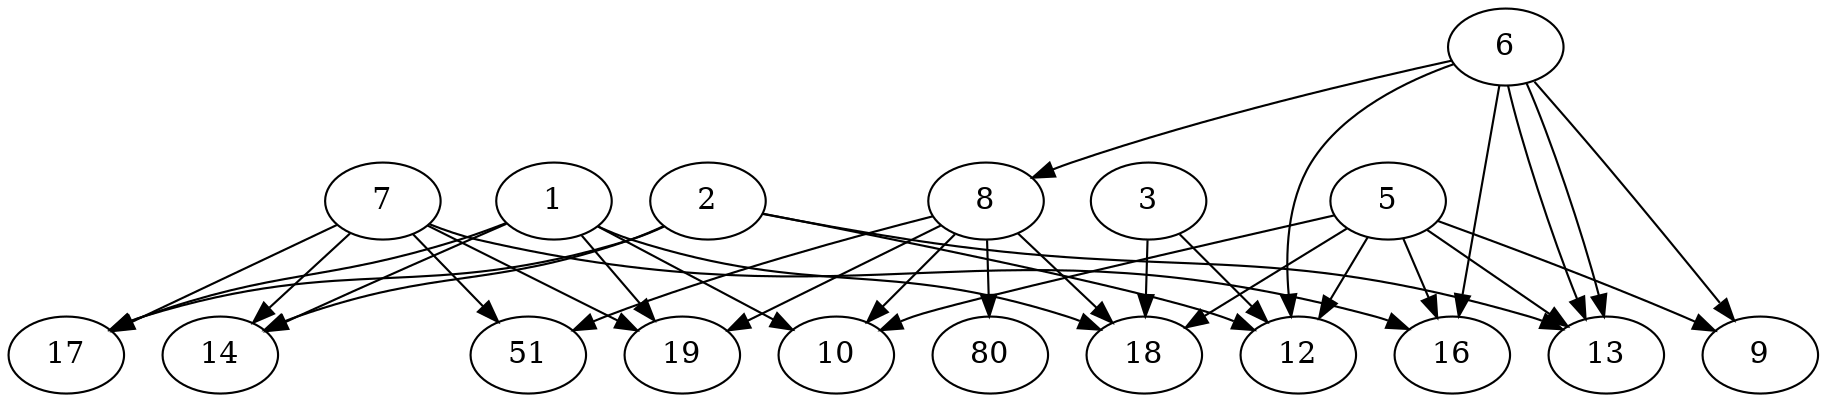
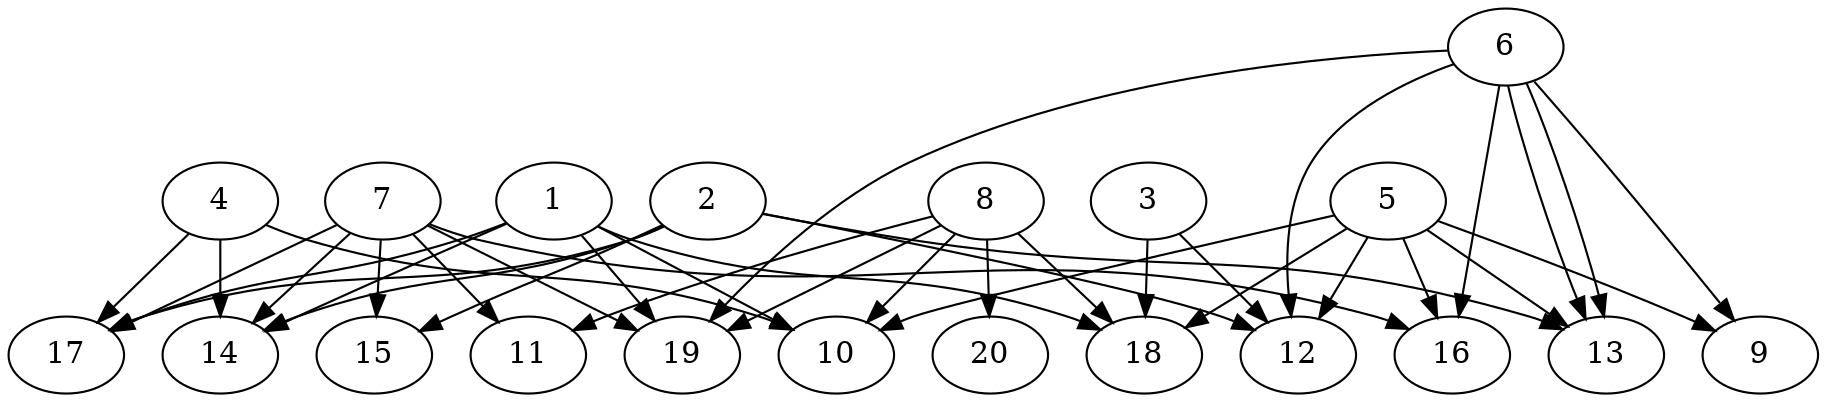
(1250, 109) -> (1059, 108)
none -> (220, 201)
none -> (374, 355)
(528, 355) -> (528, 355)
(990, 355) -> (990, 355)
